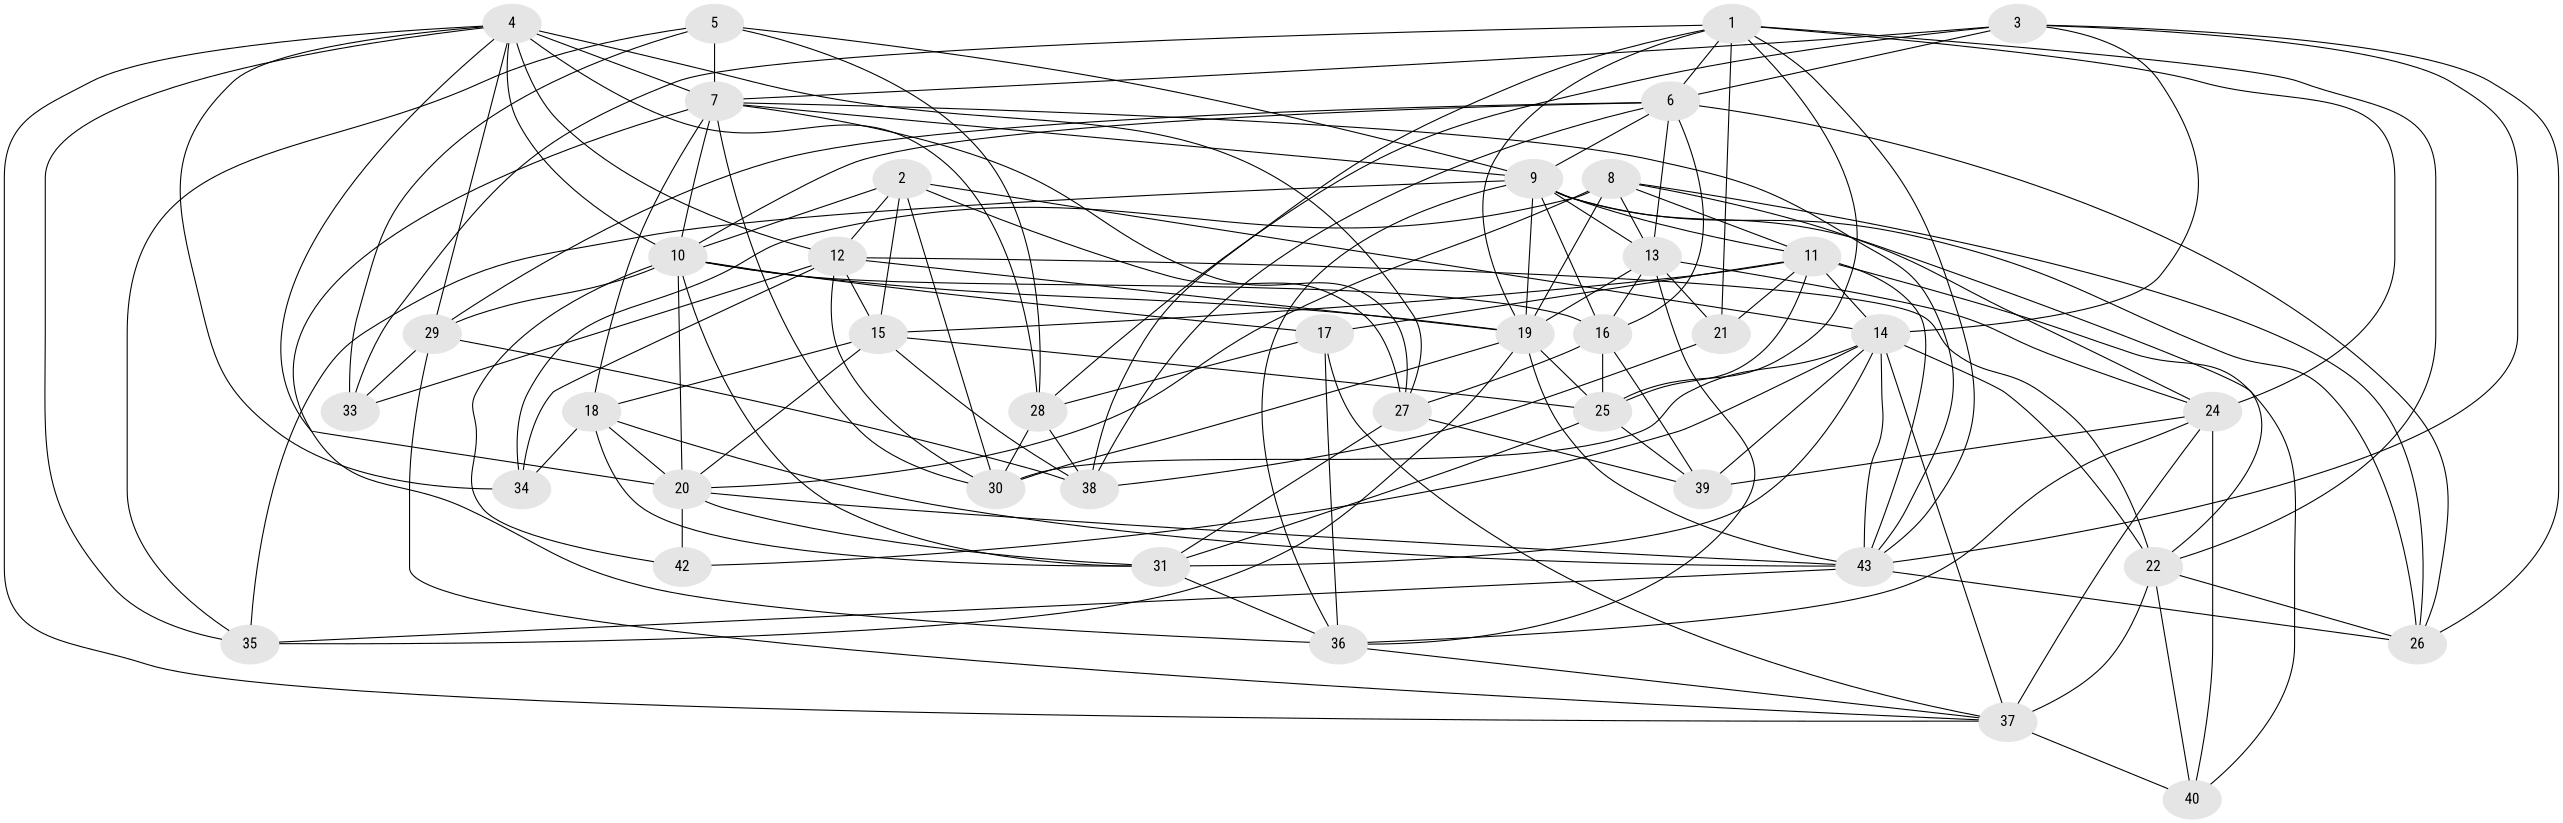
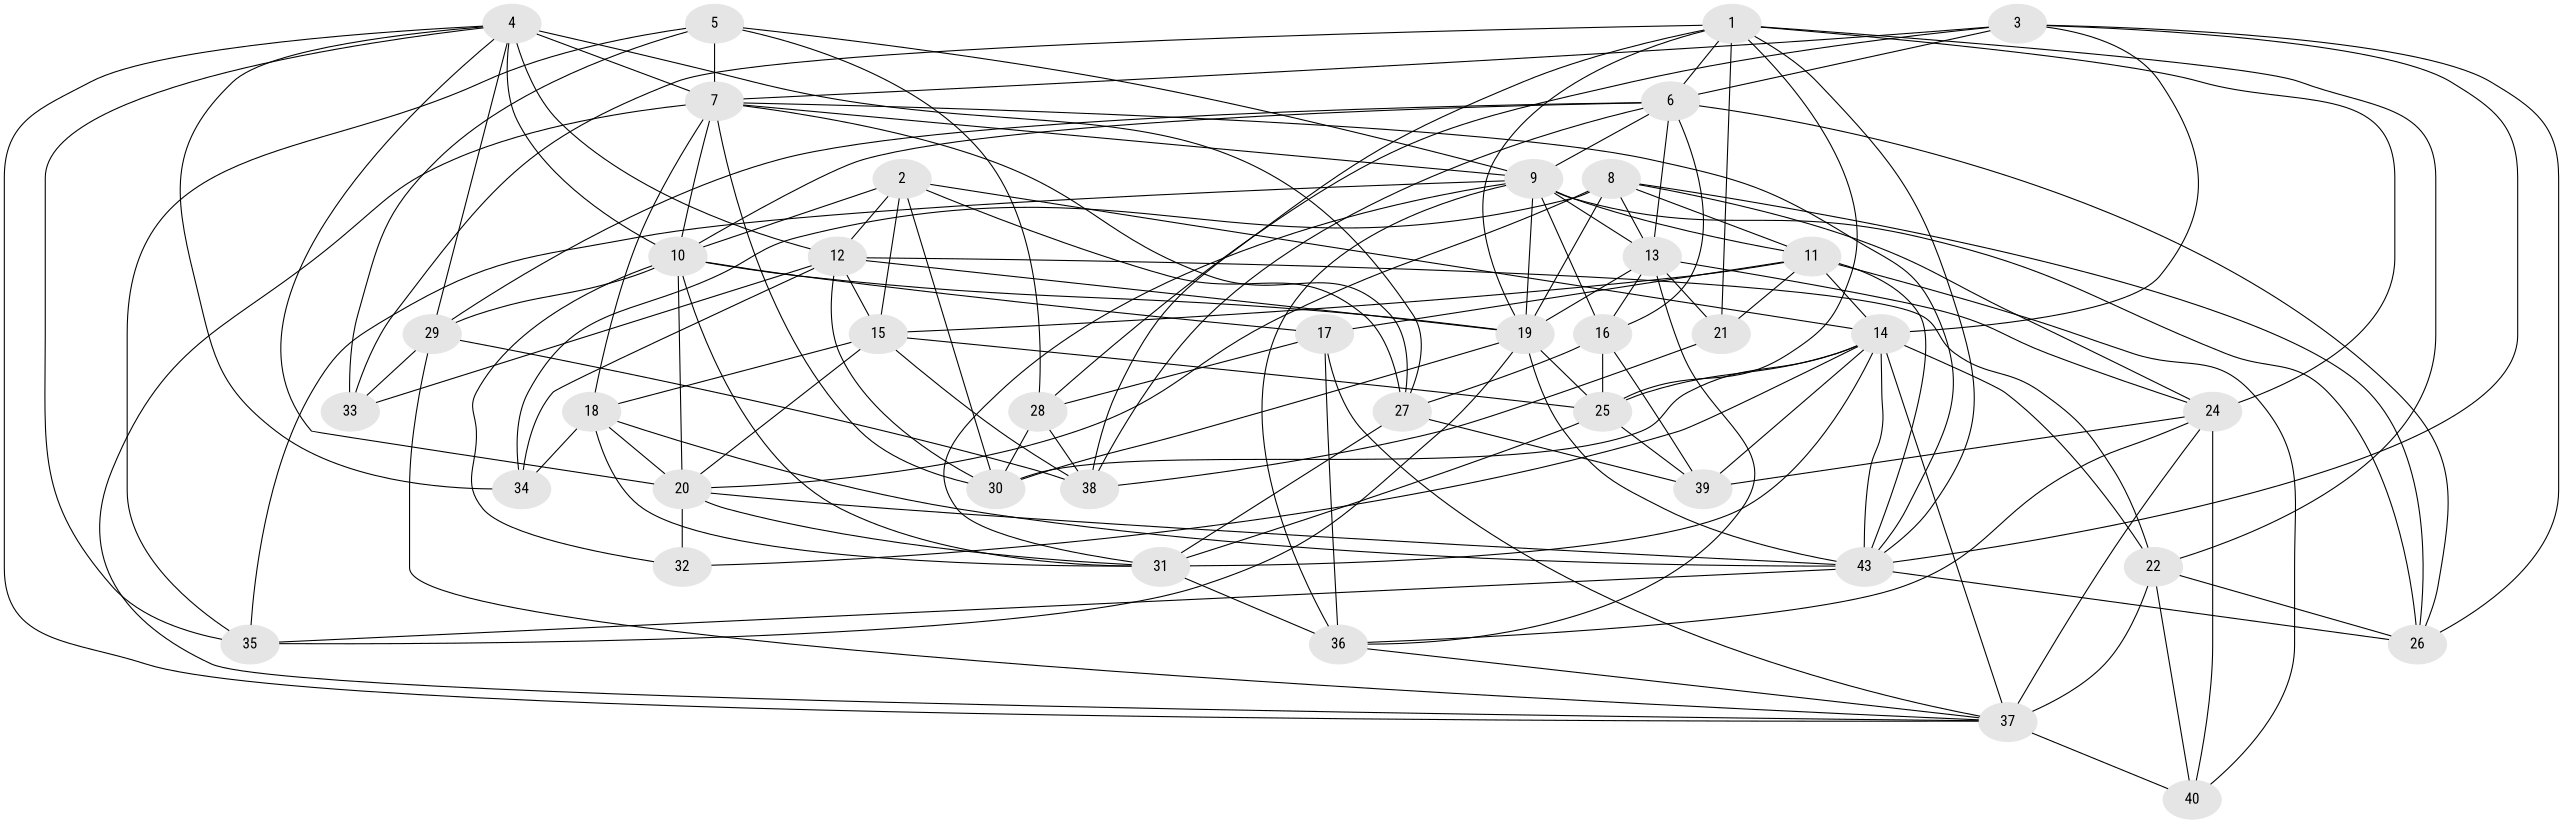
(822, 127) -> none
(1166, 286) -> none
(2004, 291) -> (1073, 335)
(1744, 365) -> (1742, 373)
(558, 556) -> (617, 693)
(682, 567) -> (682, 567)
